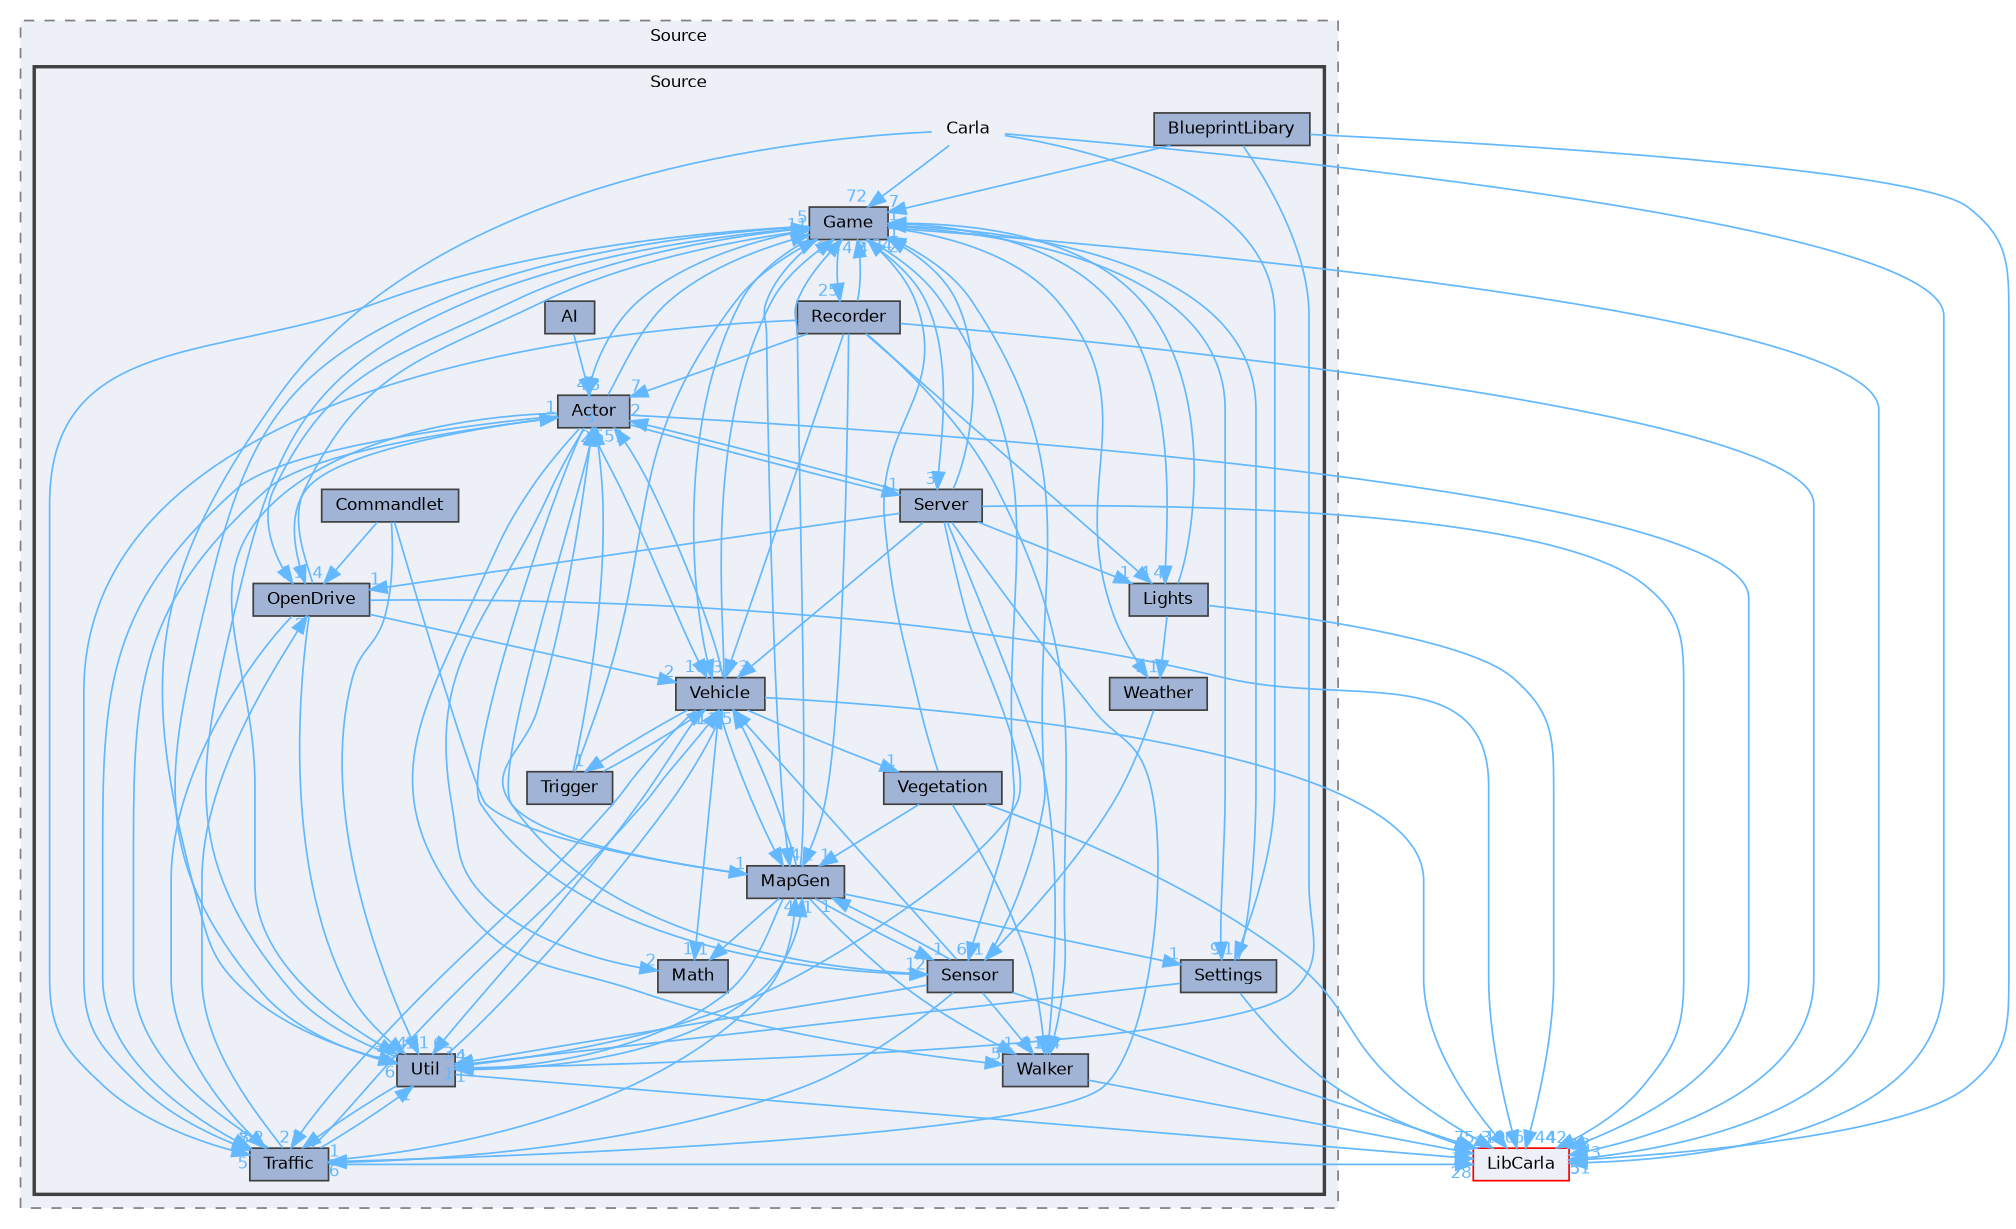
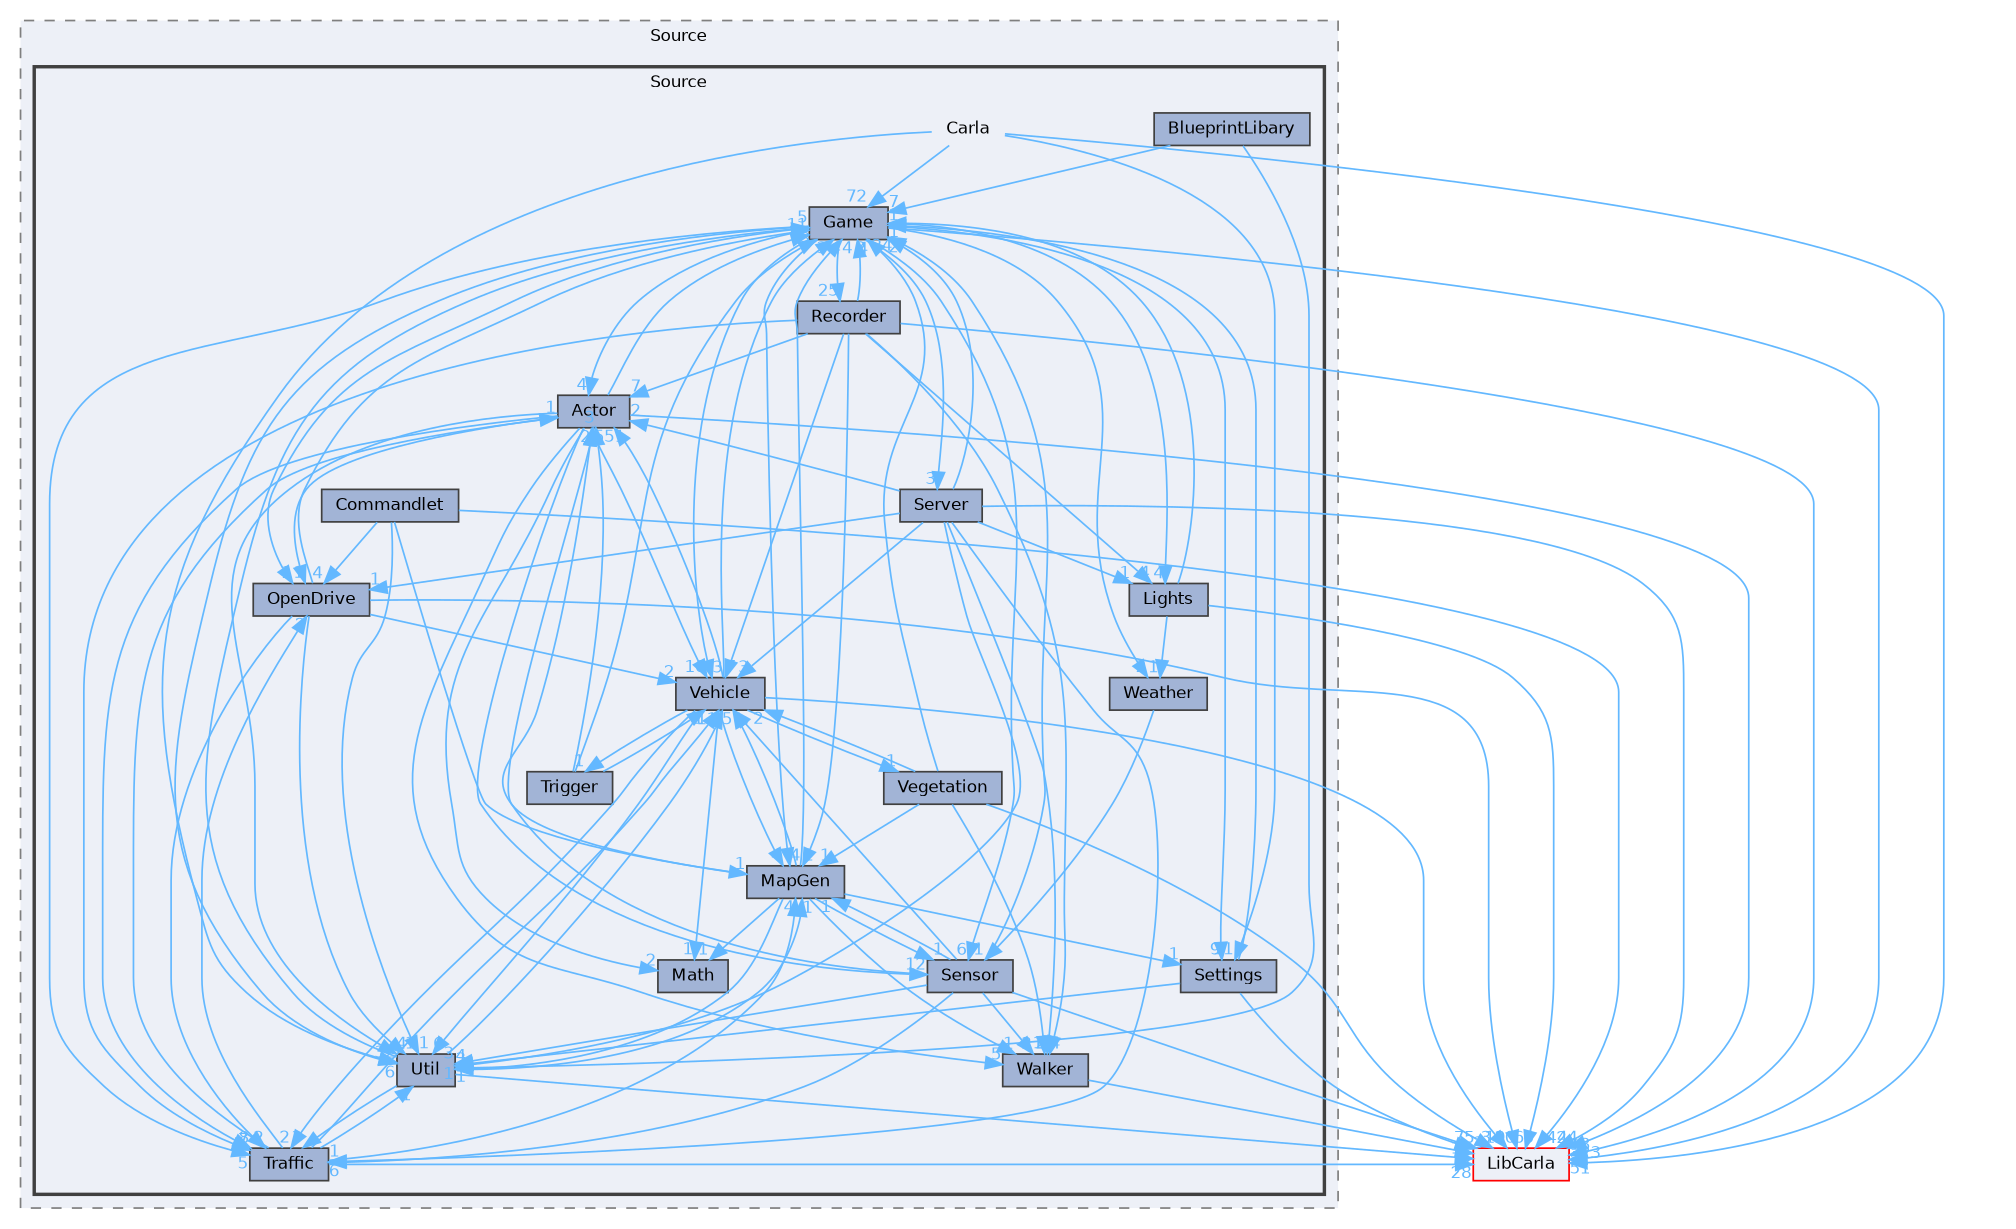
(570, 317) -> none
(756, 459) -> none
(2009, 510) -> (1240, 575)
none -> (848, 743)
